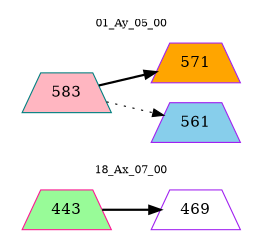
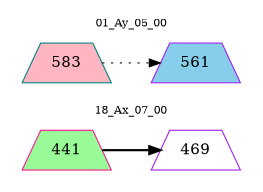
(196, 63) -> none
(67, 210) -> (67, 150)
